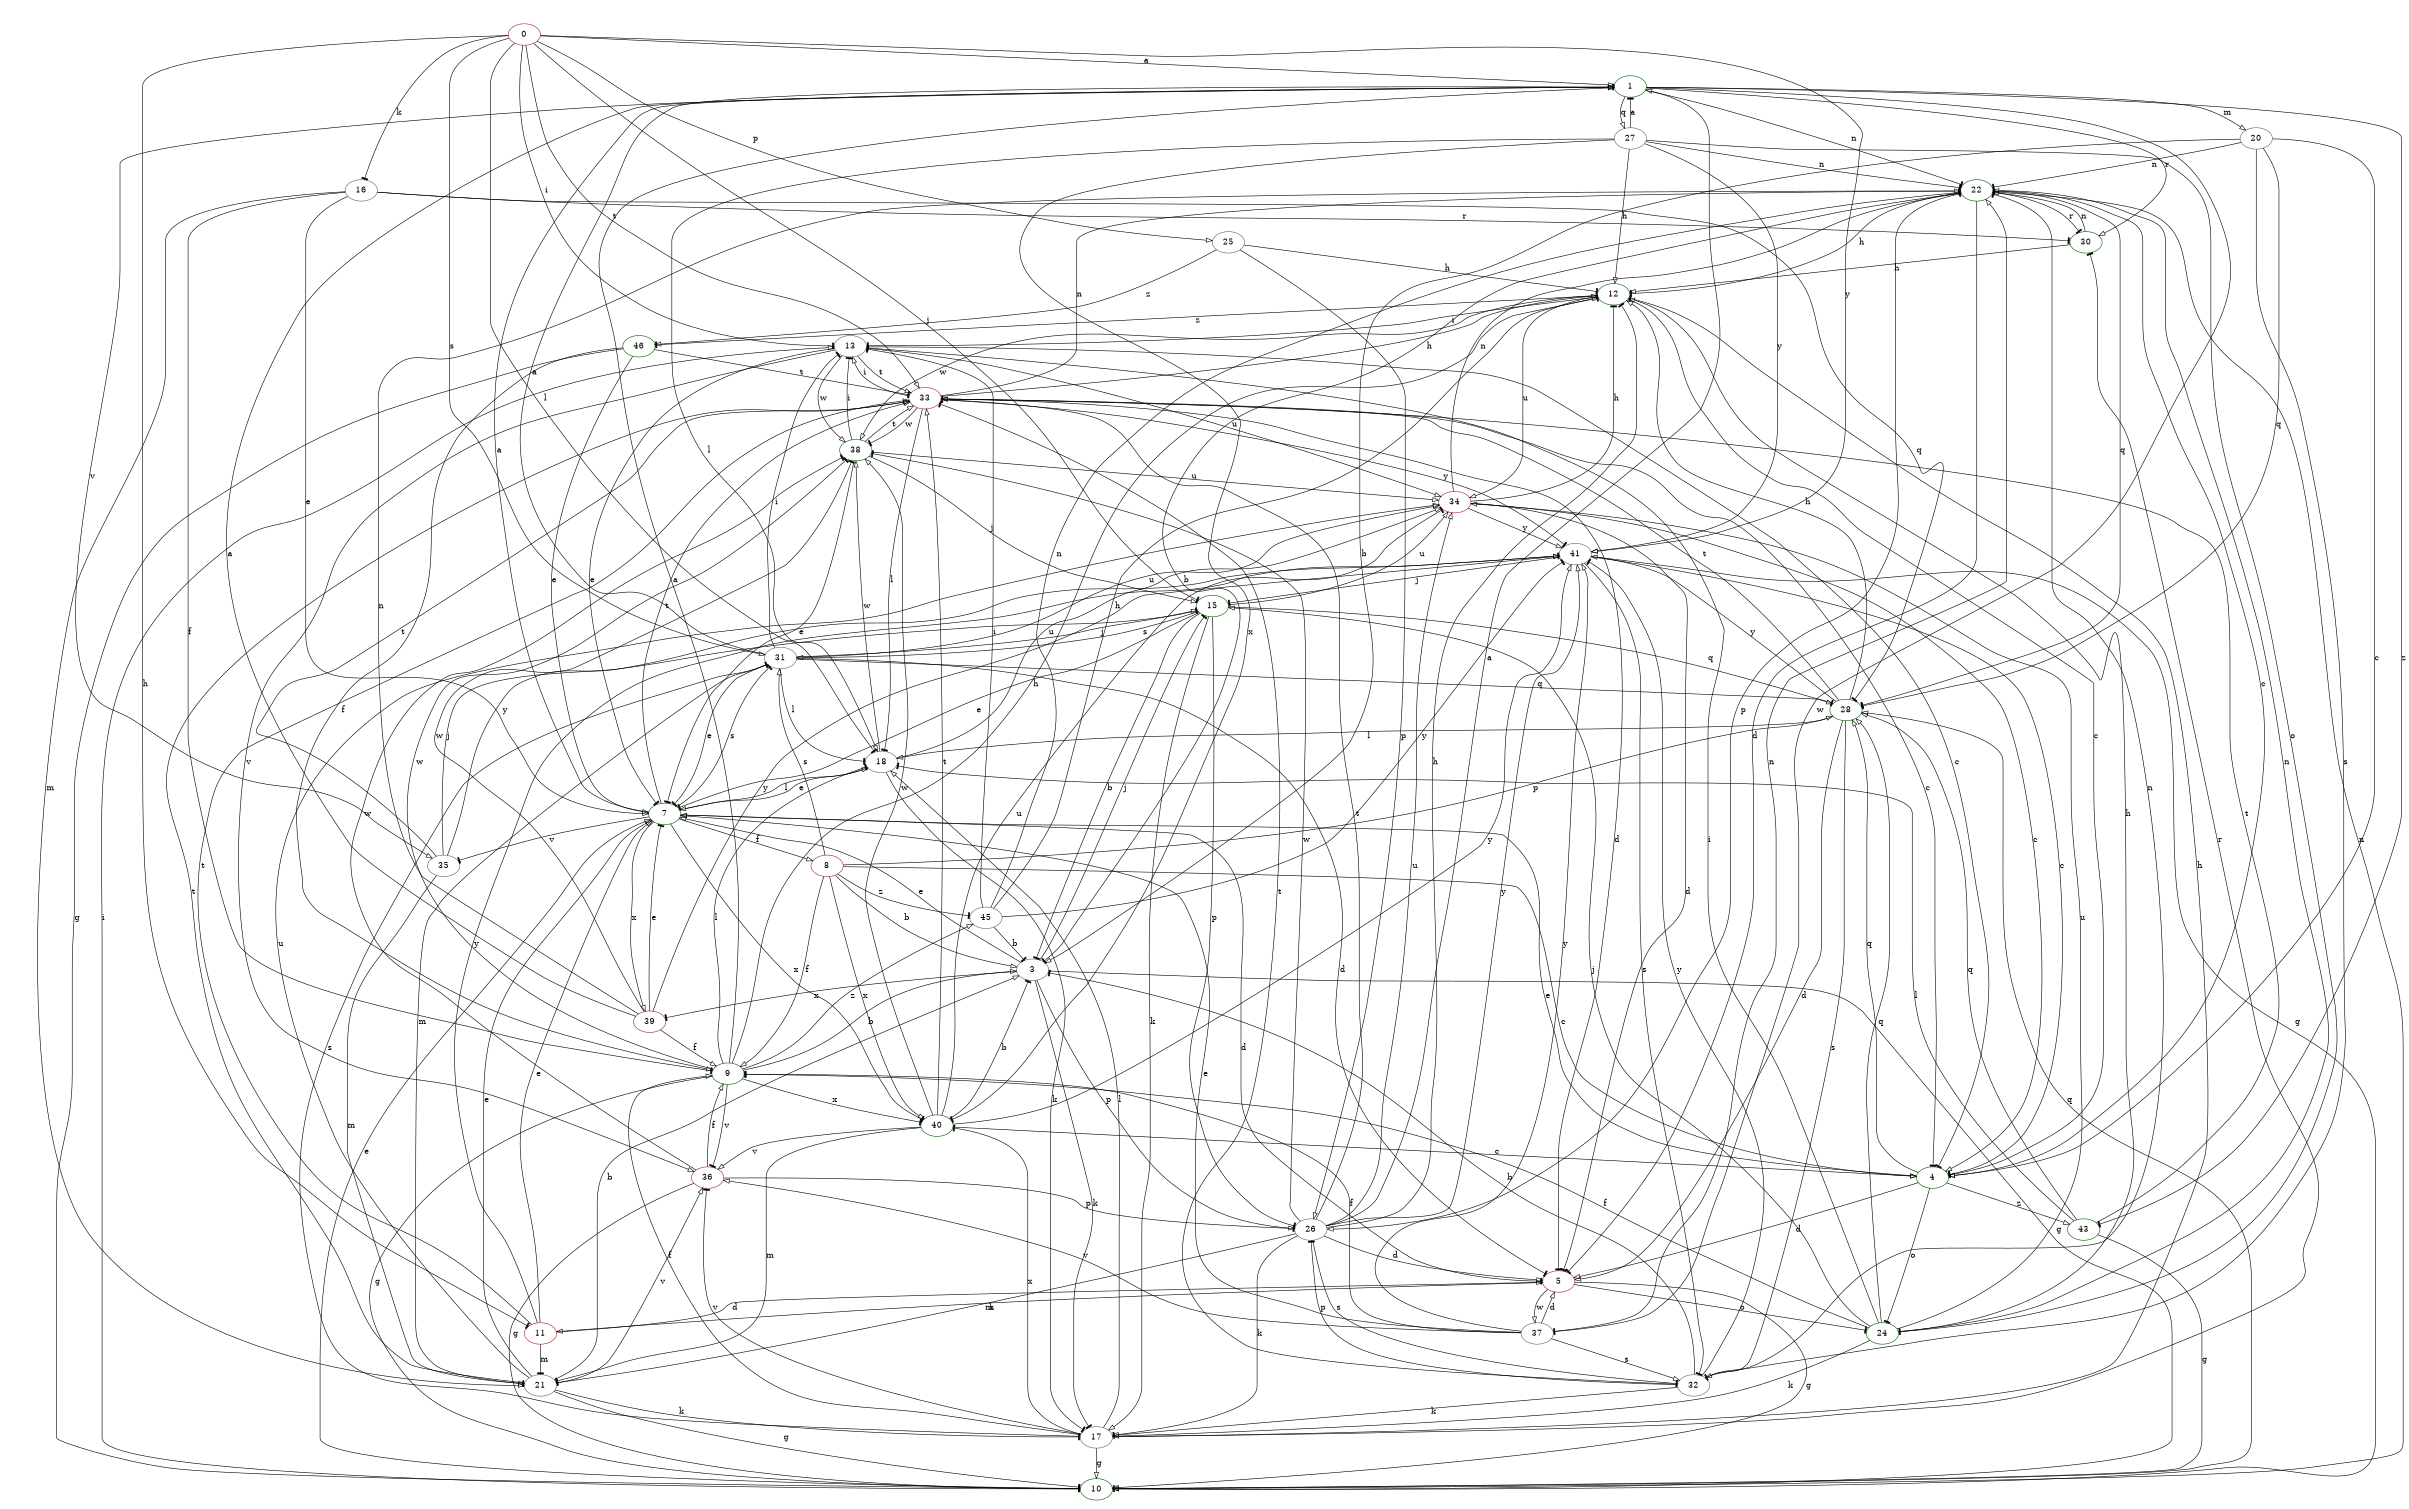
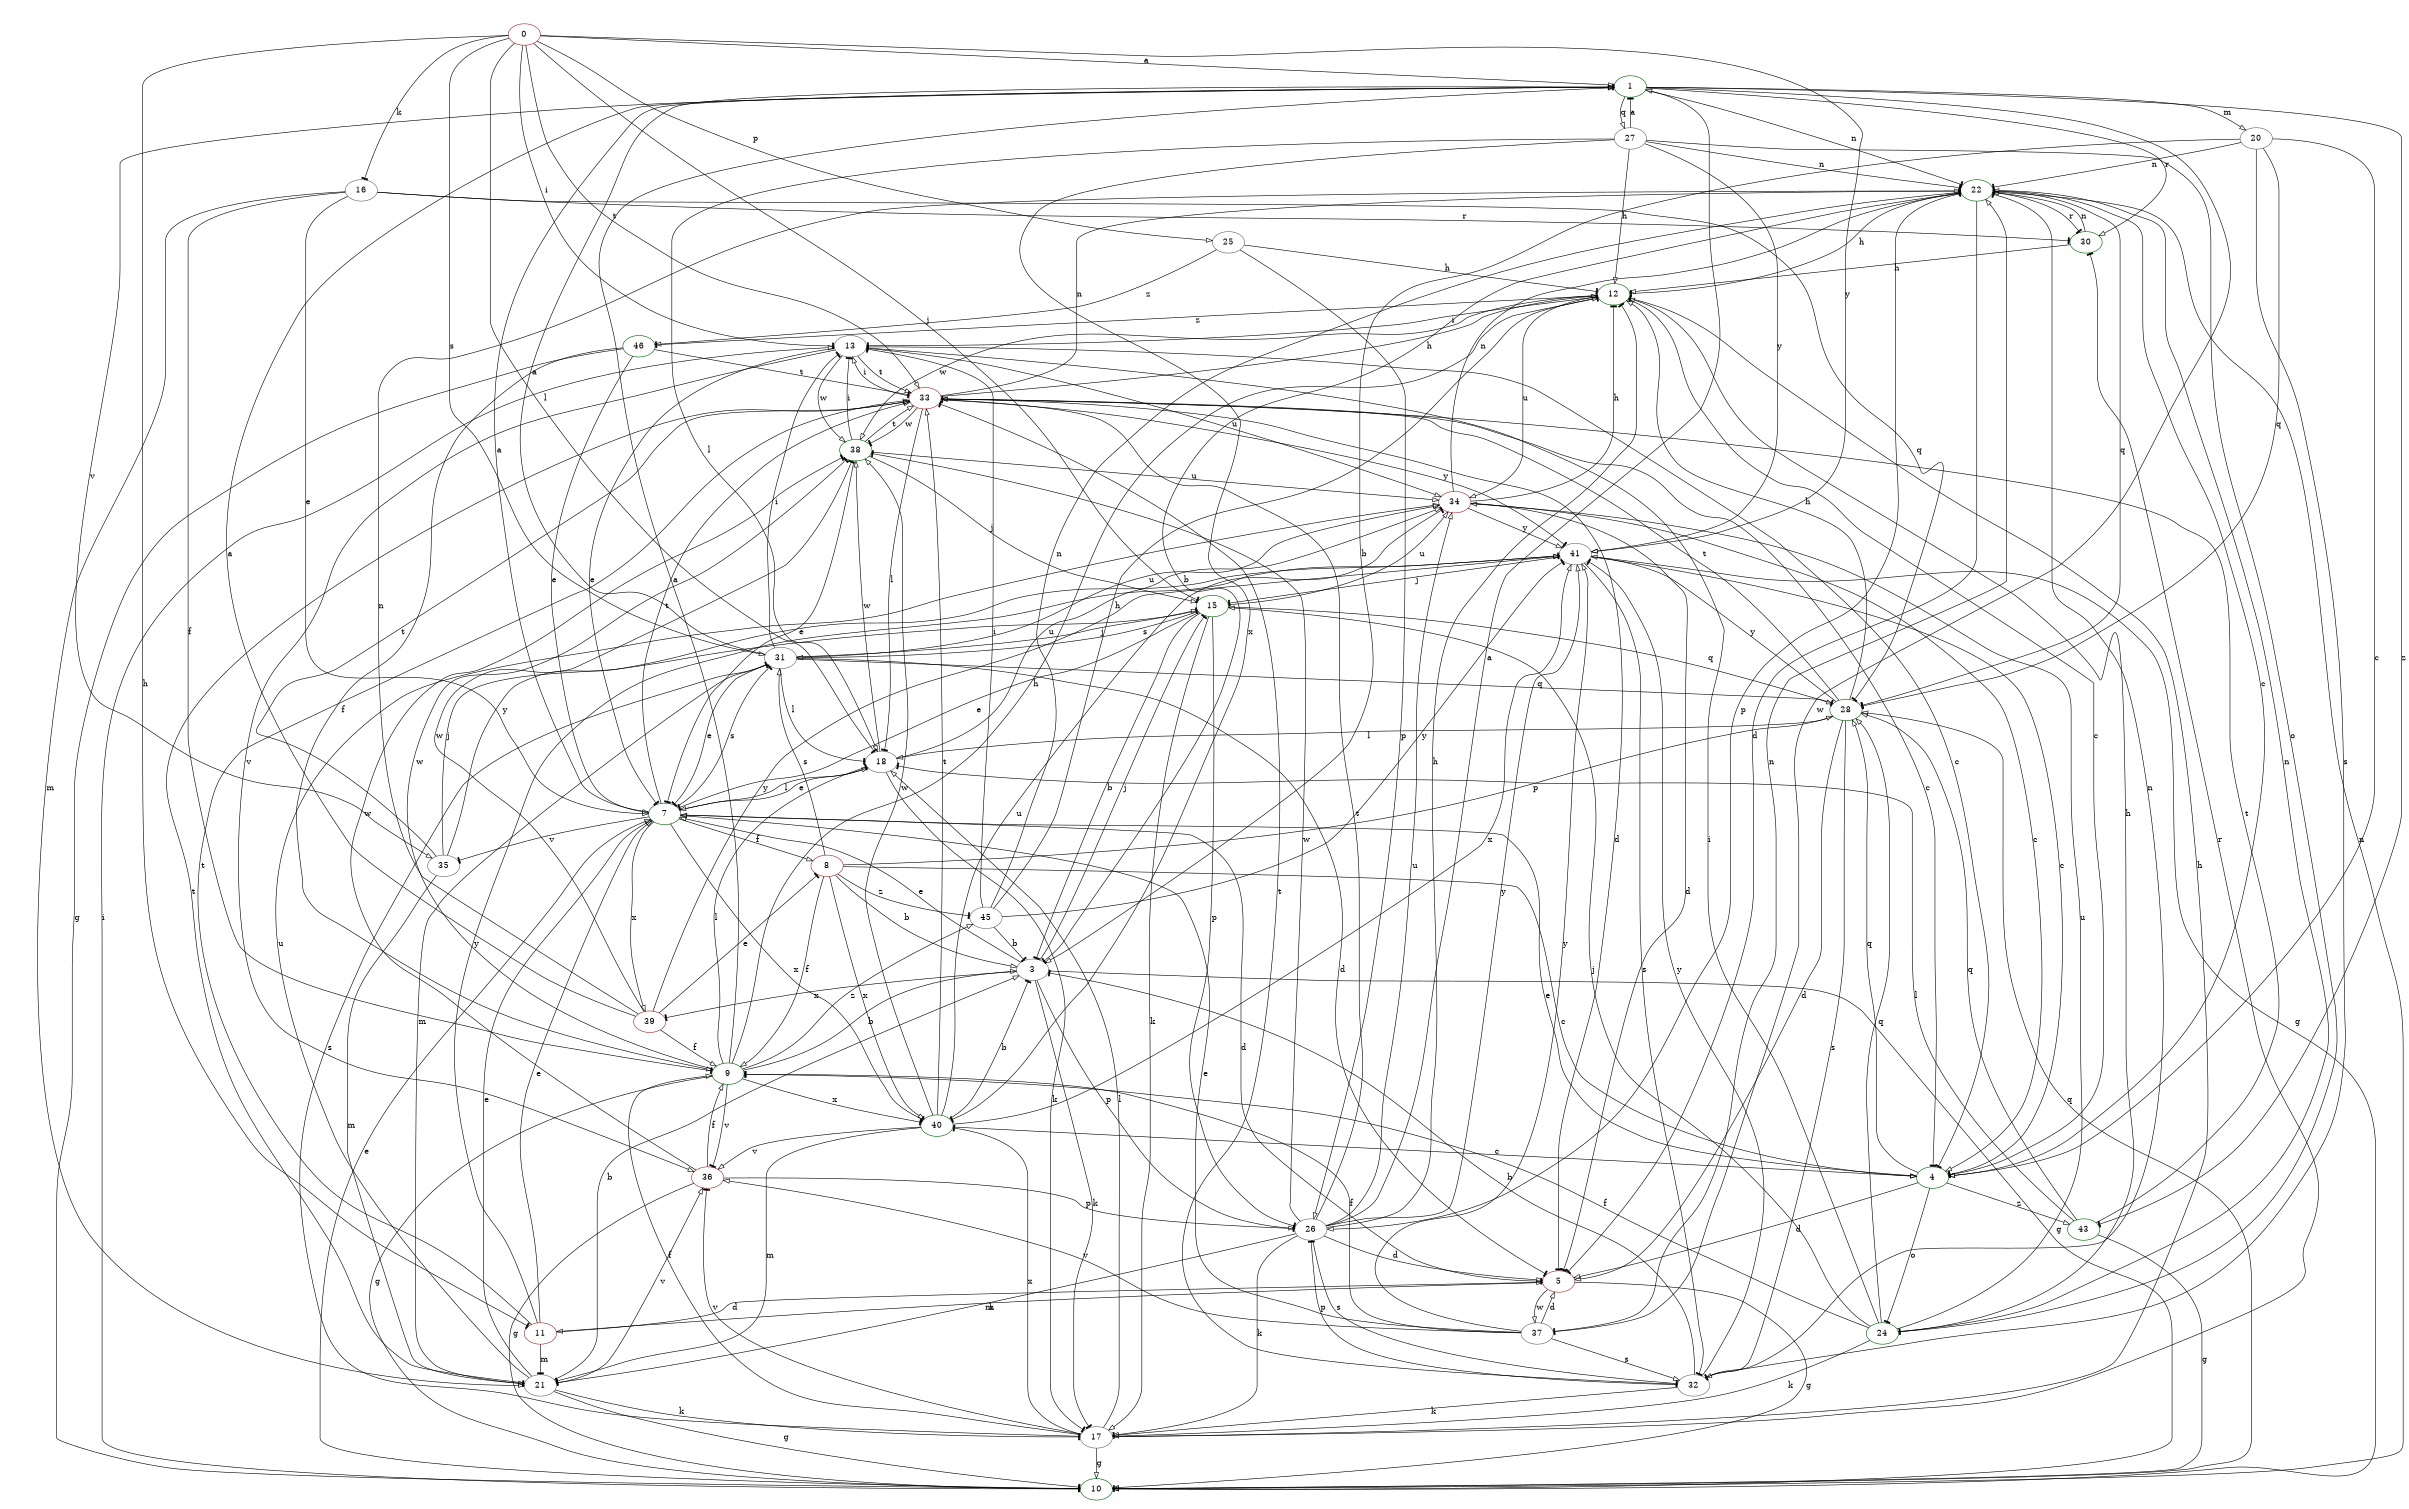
(1490, 840) -> (1490, 840)
(651, 919) -> (733, 948)
(1719, 1307) -> none
